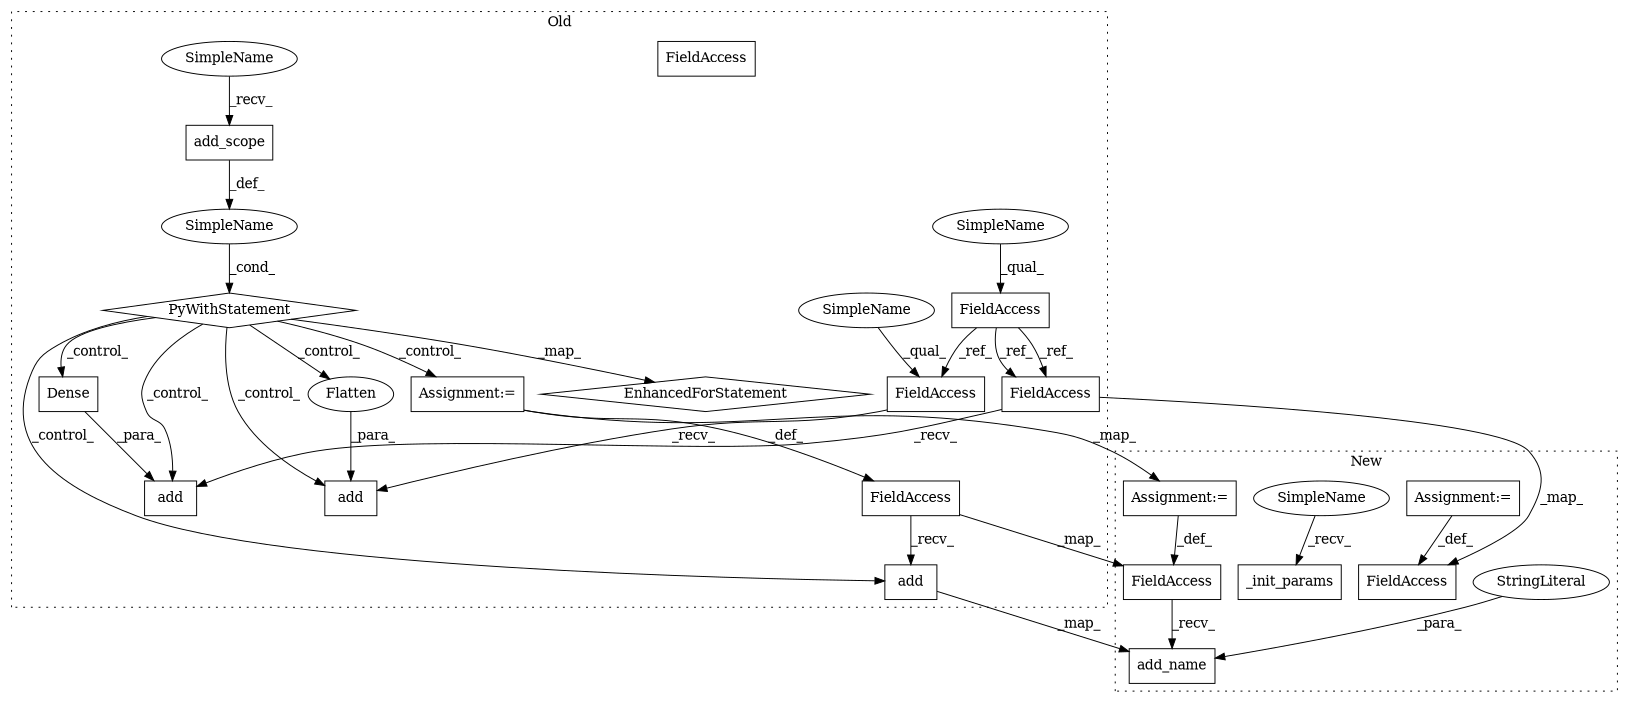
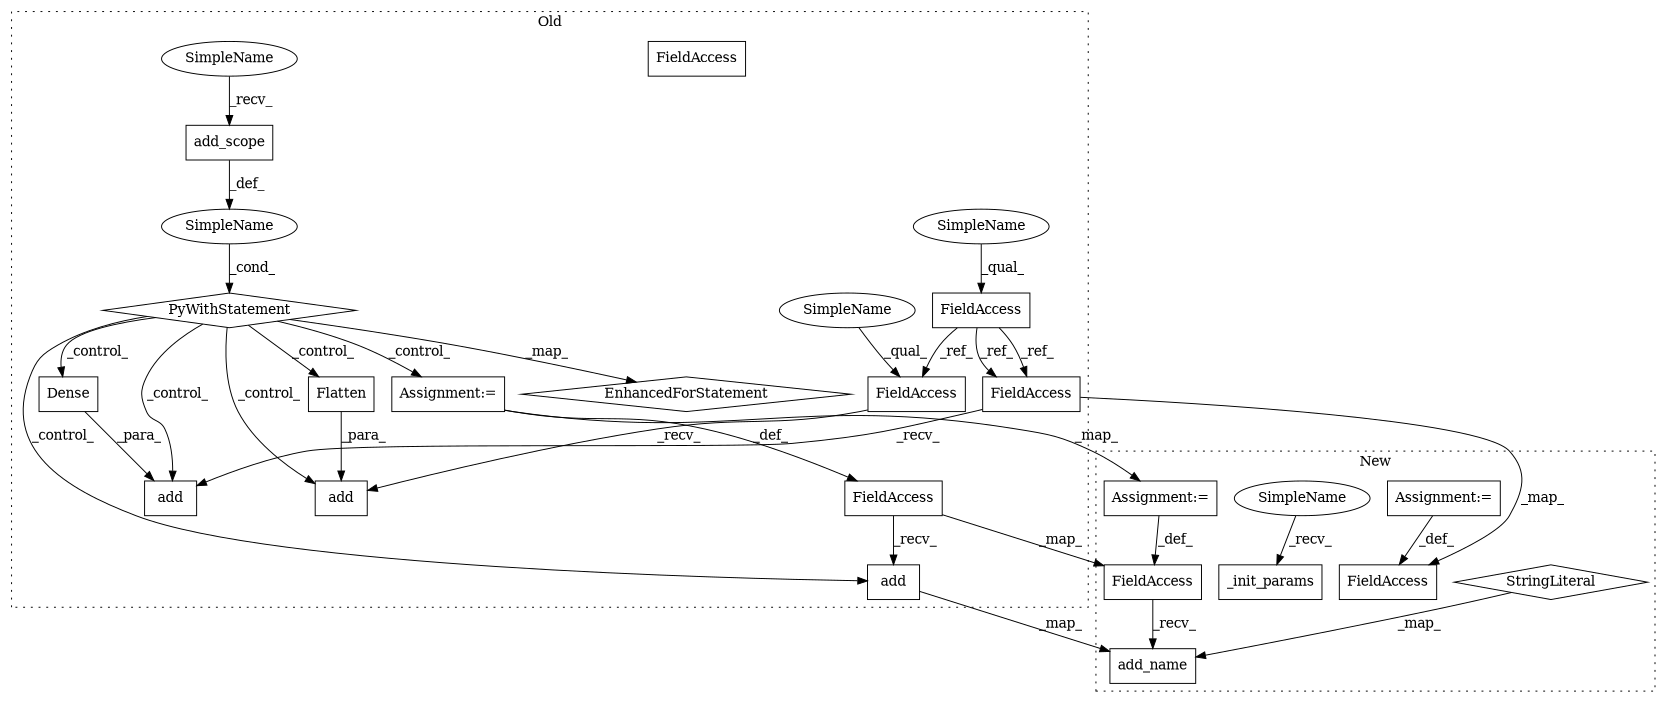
(351, 394) -> (341, 394)
(1541, 582) -> (1551, 582)
(1439, 624) -> (1419, 624)
